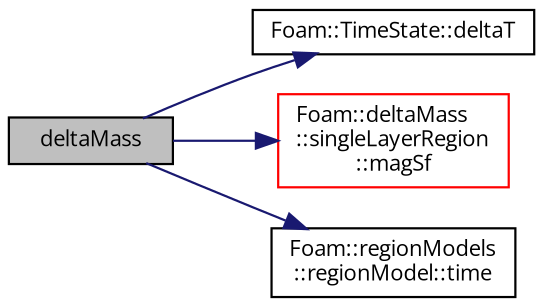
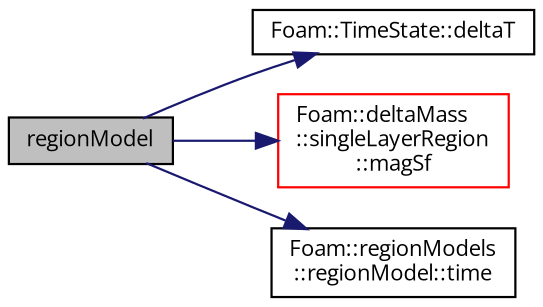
(91, 141) -> (91, 141)
